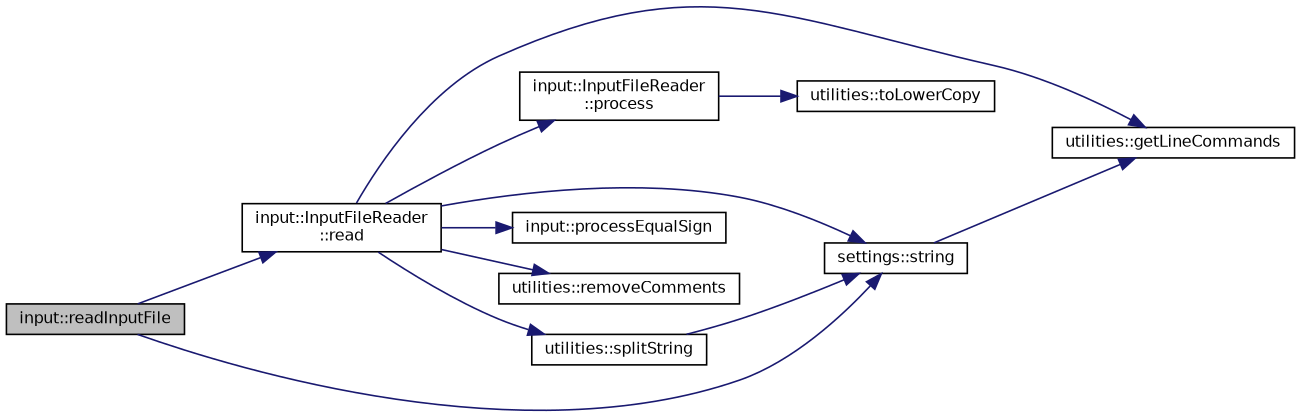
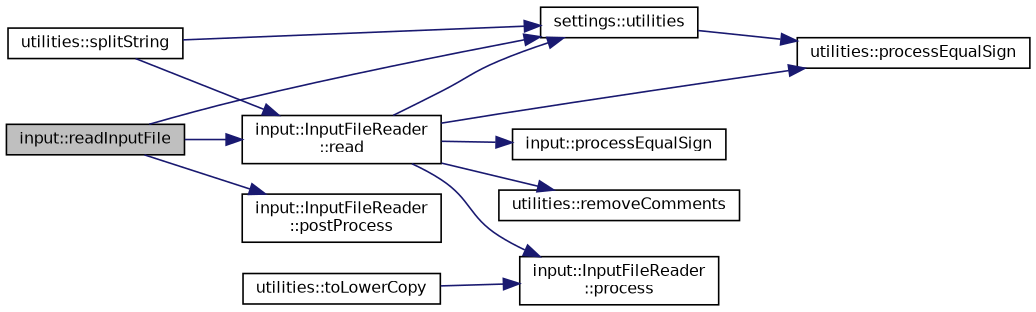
(750, 96) -> (472, 285)
(1173, 143) -> (914, 53)
none -> (342, 218)
(896, 258) -> (619, 22)
(451, 296) -> (200, 84)
